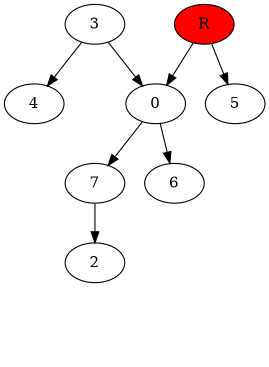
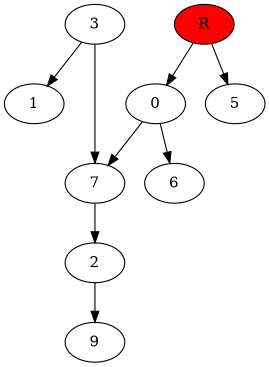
(122, 60) -> (95, 98)
(34, 104) -> (34, 104)
none -> (95, 342)
